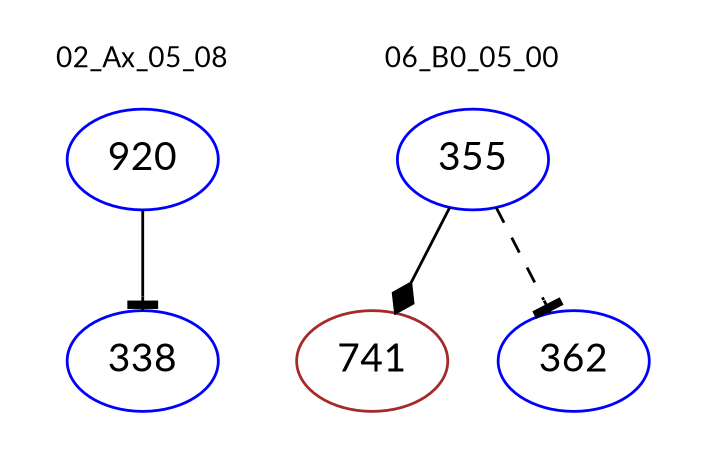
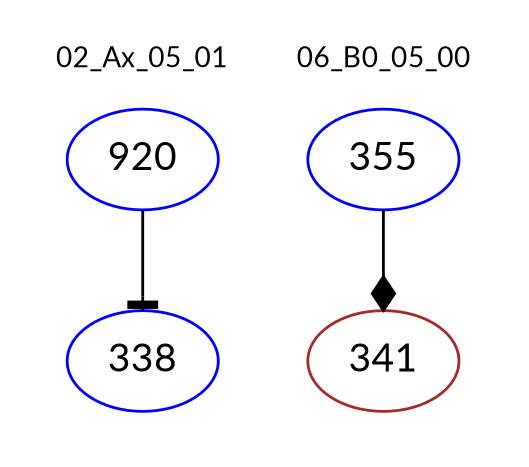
(143, 60) -> (143, 60)
(372, 361) -> (383, 361)
(574, 361) -> none
